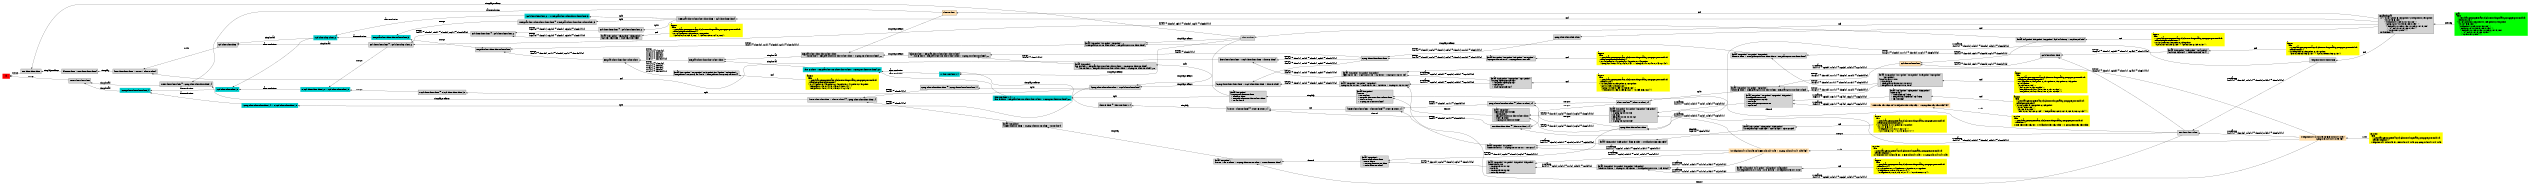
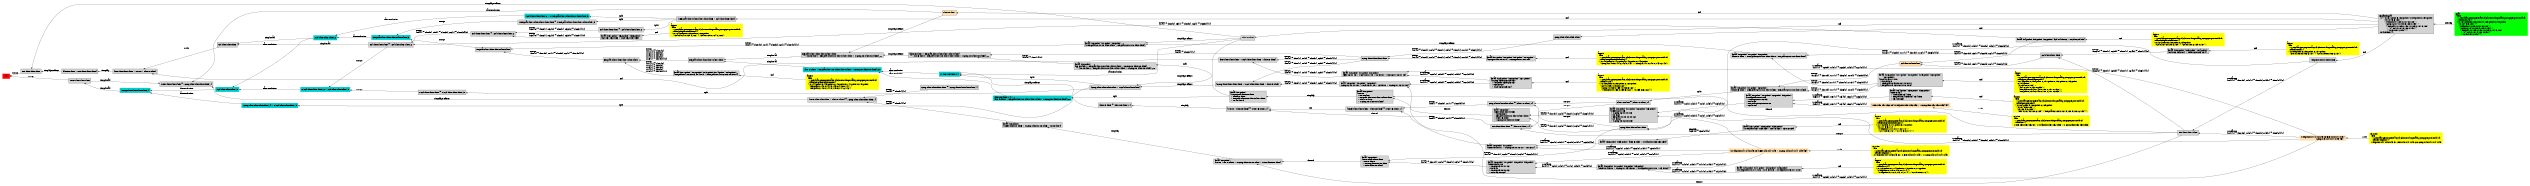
(1115, 72) -> (1115, 72)
(126, 85) -> (125, 82)
(1035, 89) -> (1031, 79)
